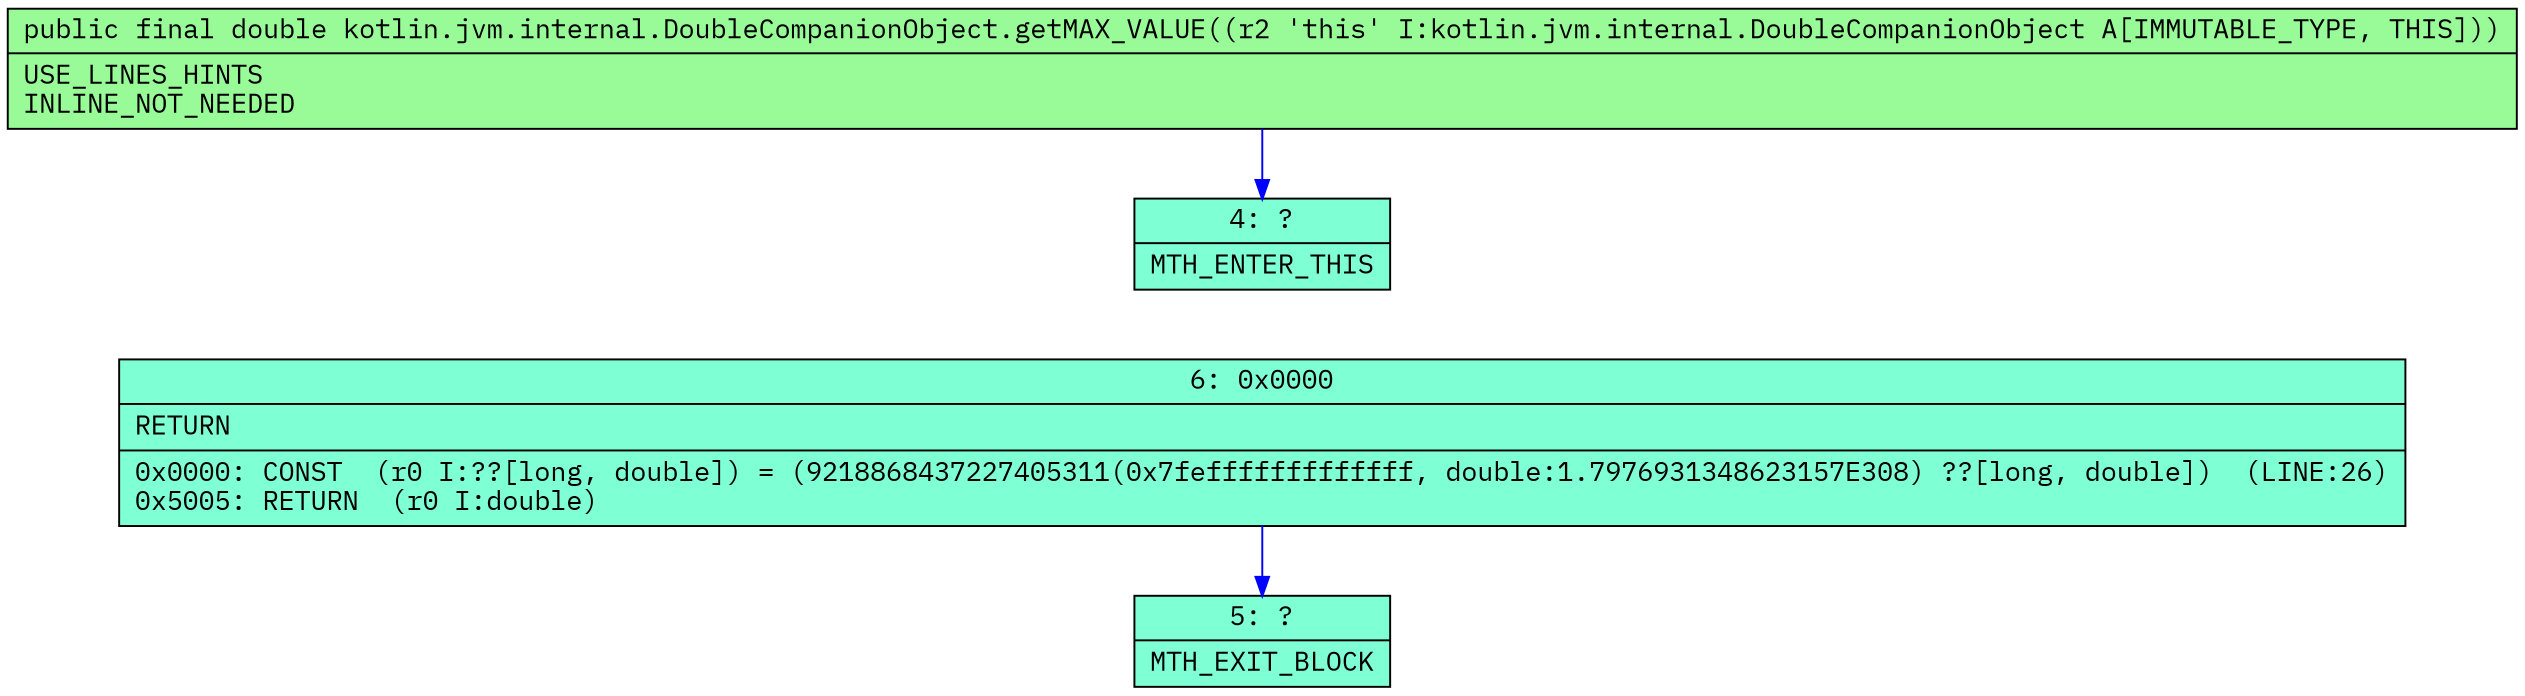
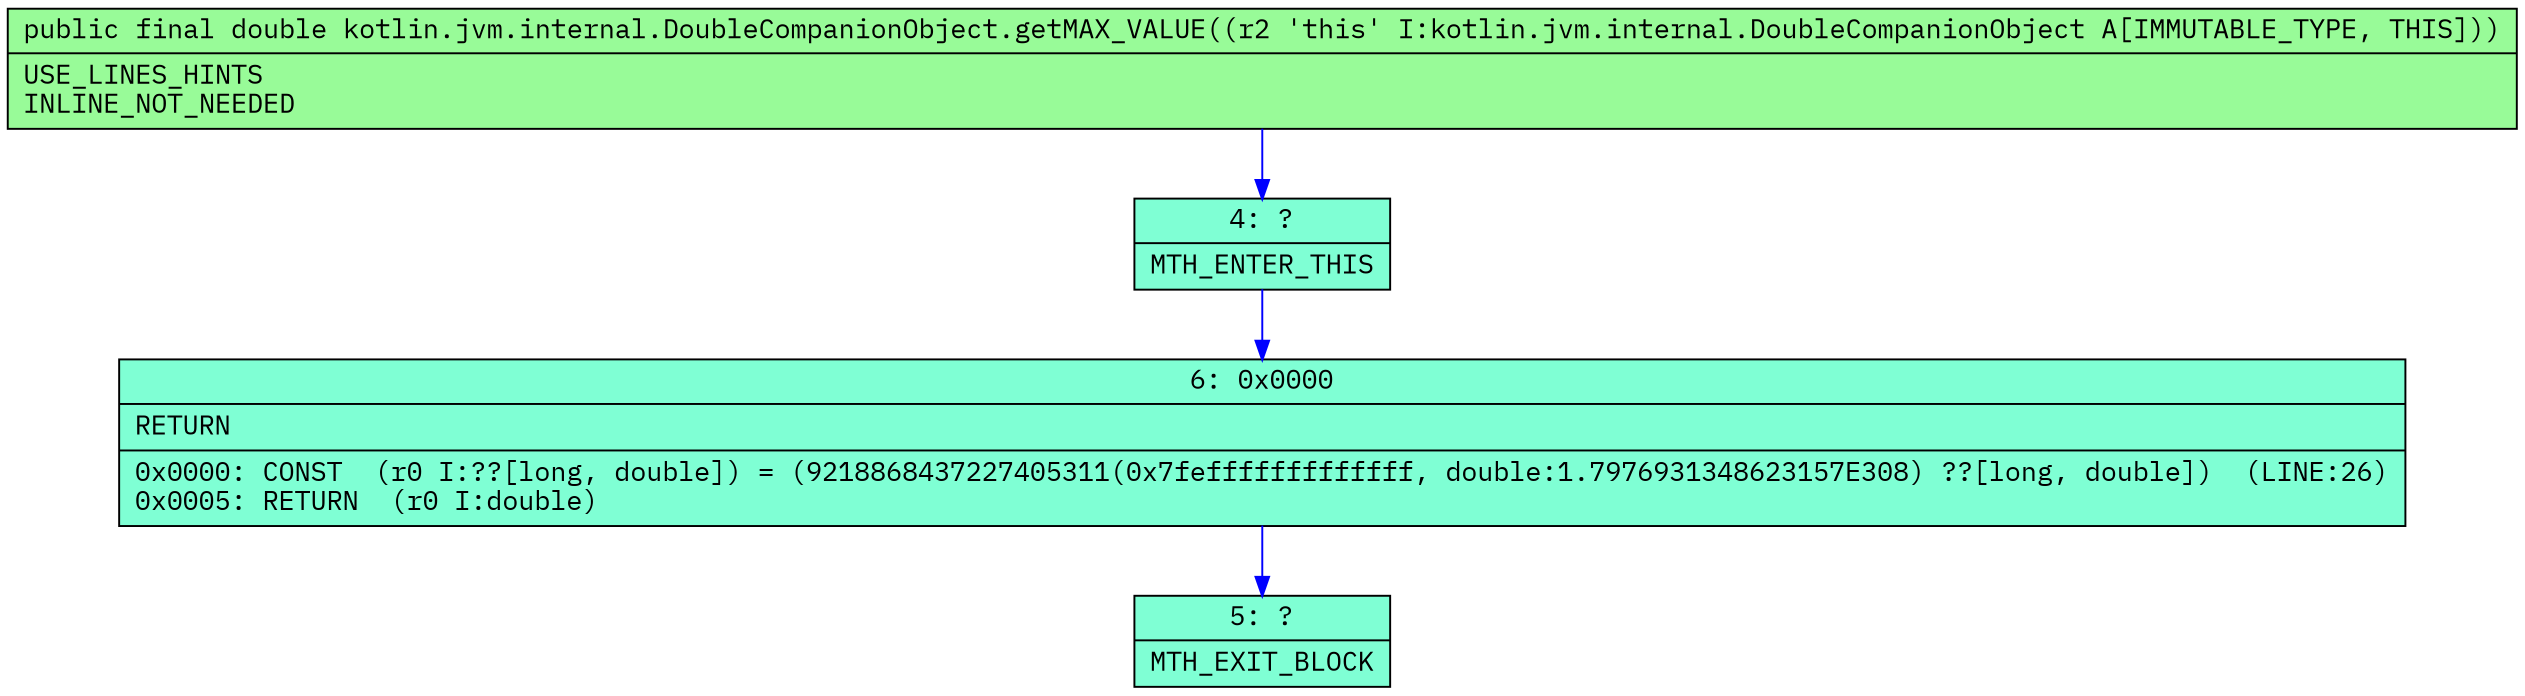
none -> (1262, 315)
(375, 502) -> (375, 502)
